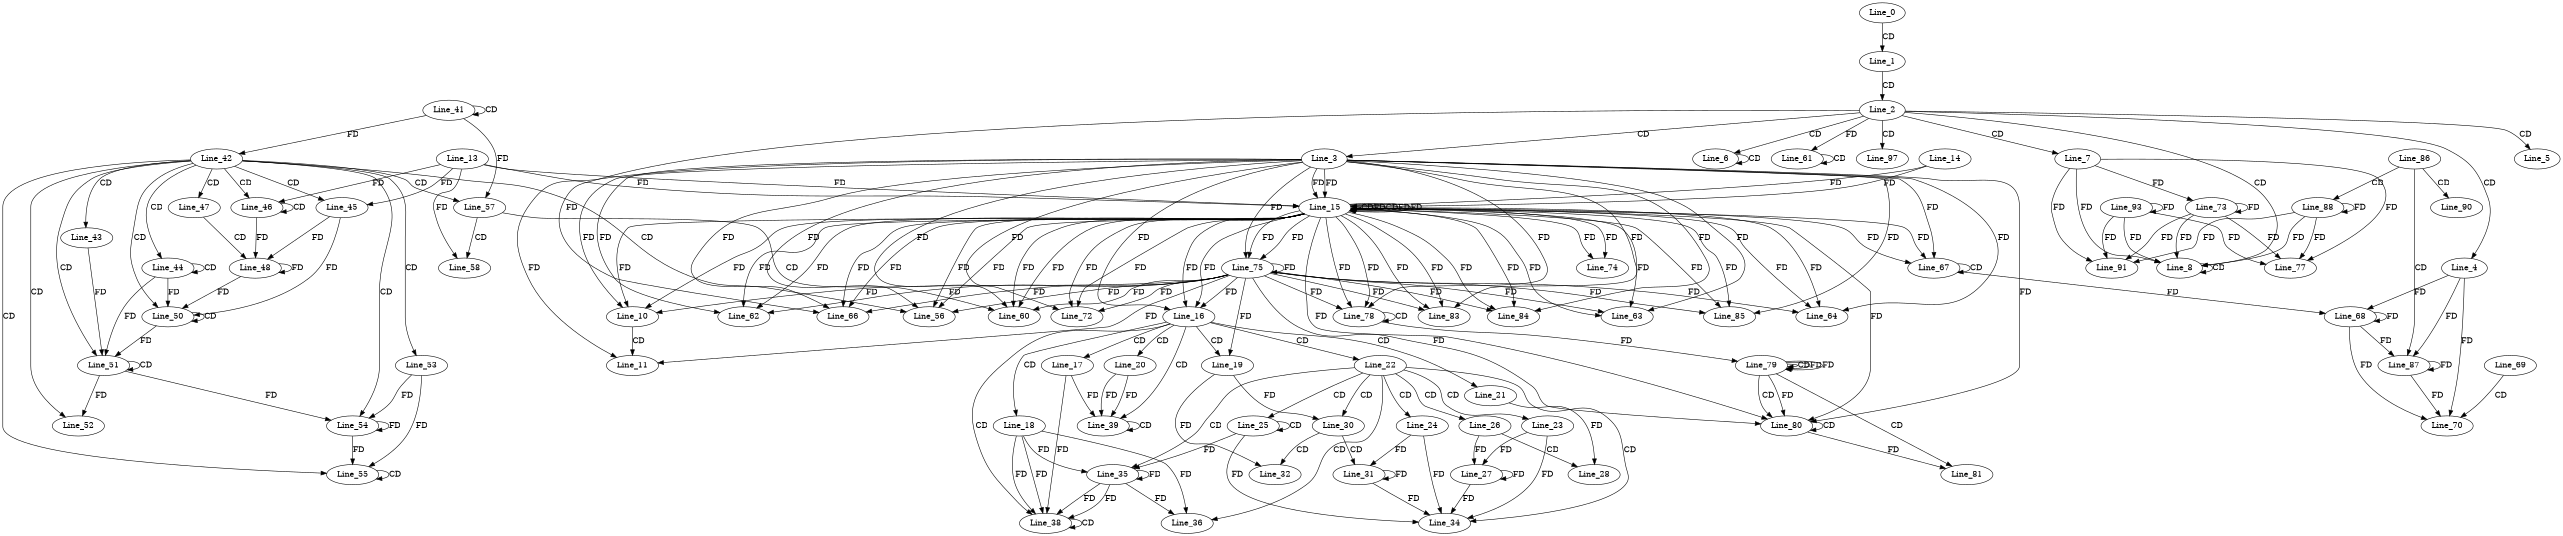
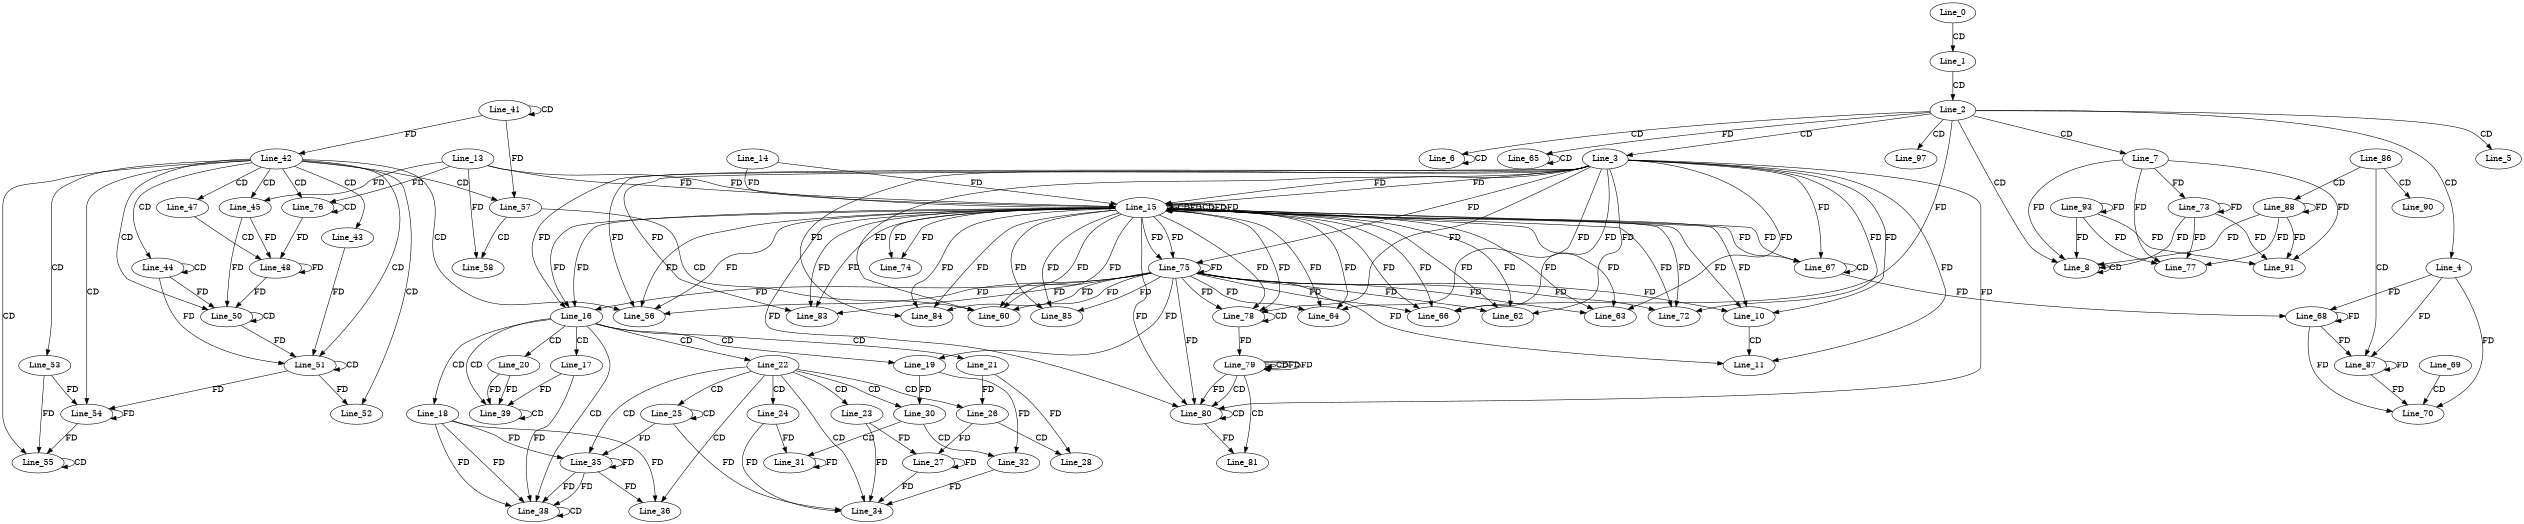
(1797, 159) -> (1524, 159)
(1886, 184) -> none
(257, 208) -> (308, 208)
none -> (982, 387)
(1399, 498) -> (943, 486)
